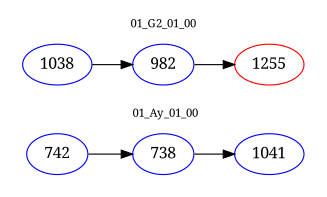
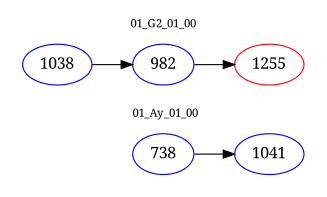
(57, 154) -> none
